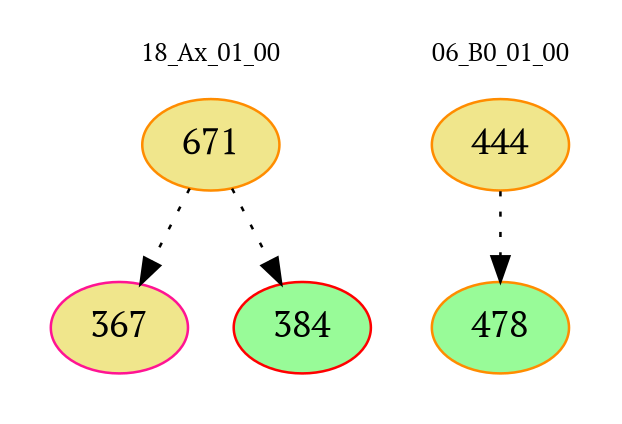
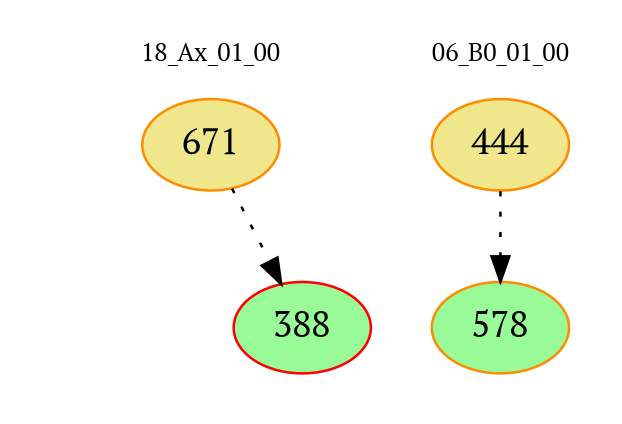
(119, 328) -> none
(302, 328) -> (302, 328)
(500, 328) -> (500, 328)
